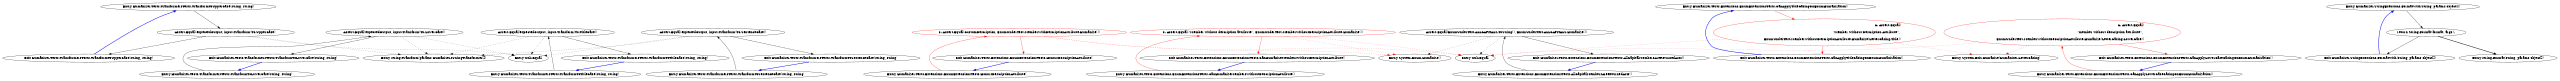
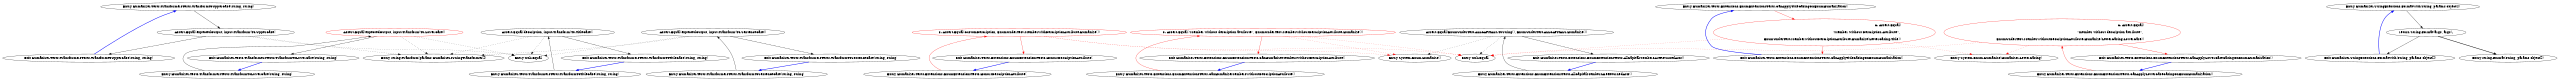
(394, 32) -> (394, 32)
(548, 32) -> (548, 32)
(2426, 32) -> (2426, 32)
(1996, 58) -> (1996, 58)
